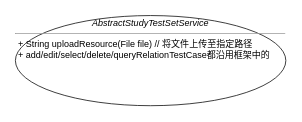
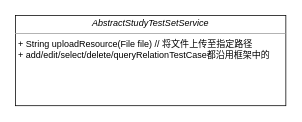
(150, 60) -> (150, 60)
